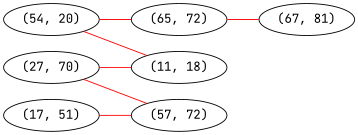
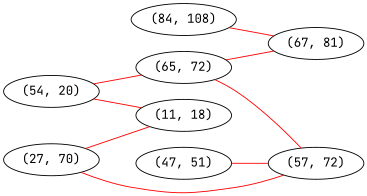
none -> (184, 20)
none -> (261, 110)
(51, 115) -> (184, 163)
